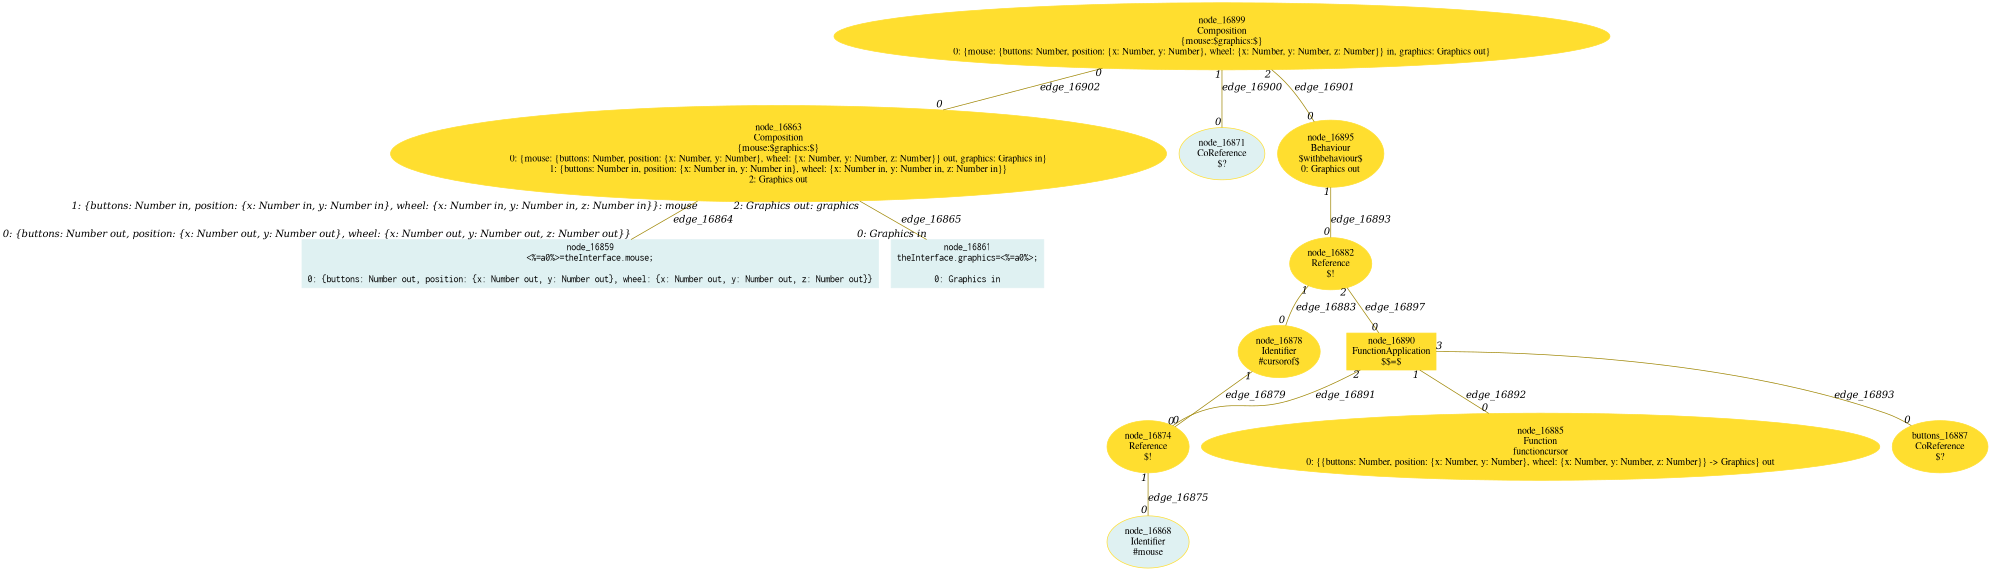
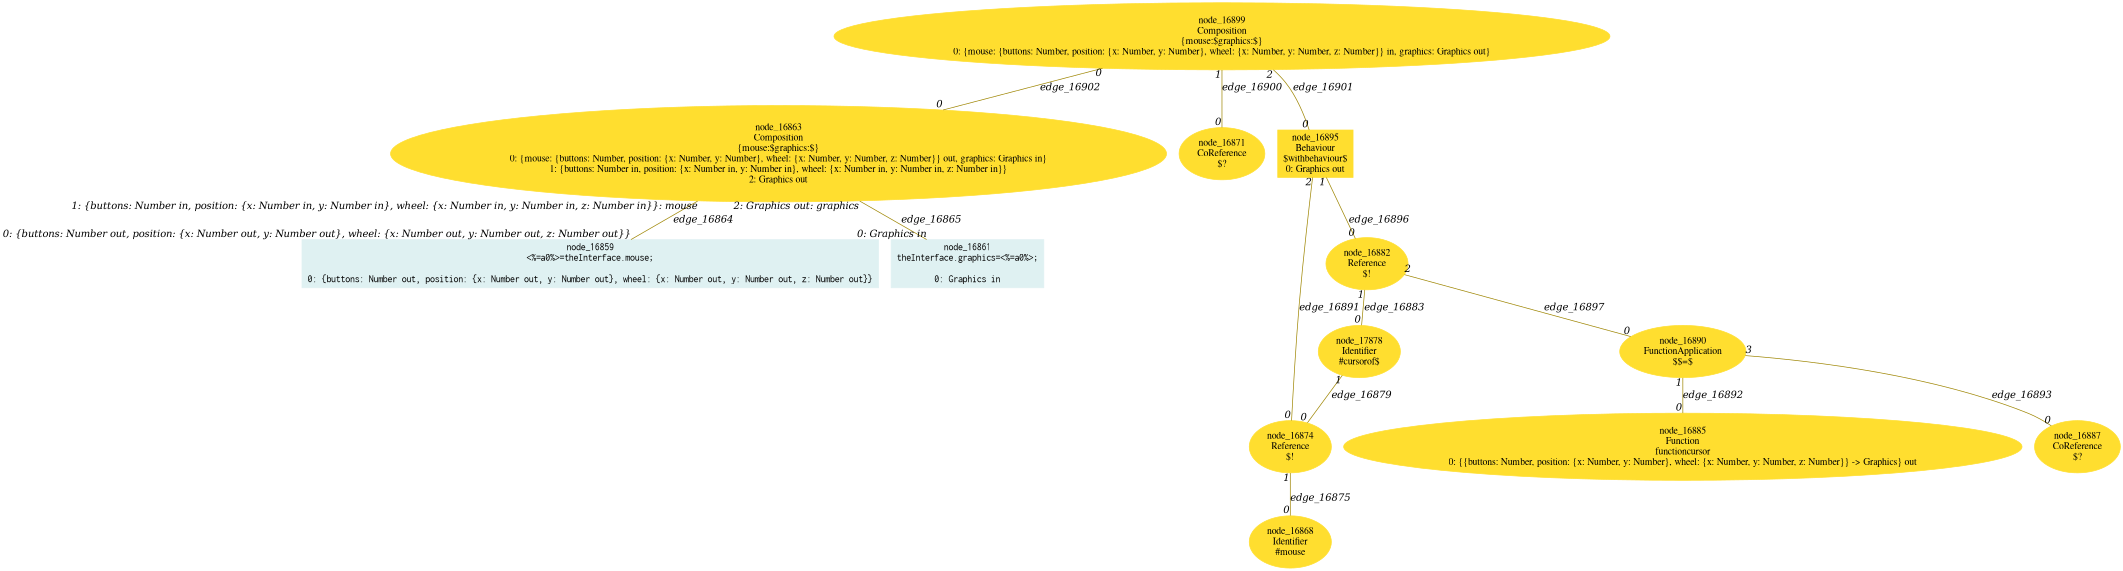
(1222, 154) -> (1222, 154)
(1331, 154) -> (1315, 154)
(1361, 220) -> (1379, 220)
(1279, 352) -> (1359, 352)
(1391, 352) -> (1683, 352)
(1268, 405) -> (1300, 299)
(1940, 447) -> (2077, 447)
(1148, 542) -> (1290, 542)
